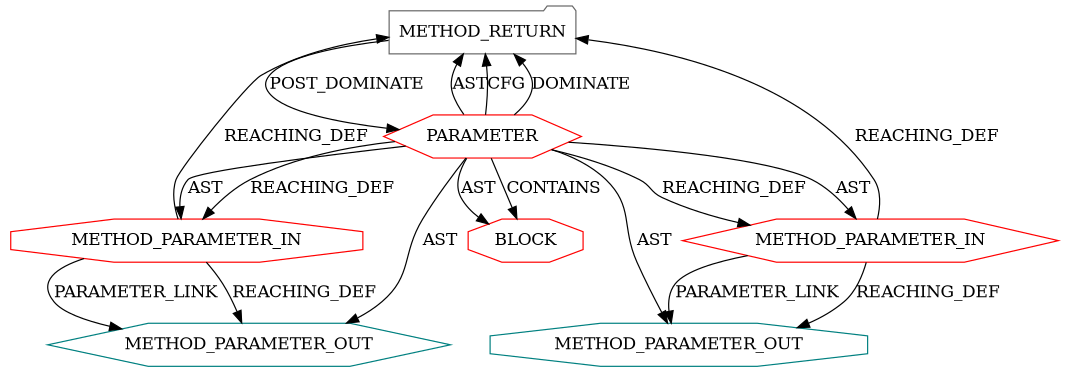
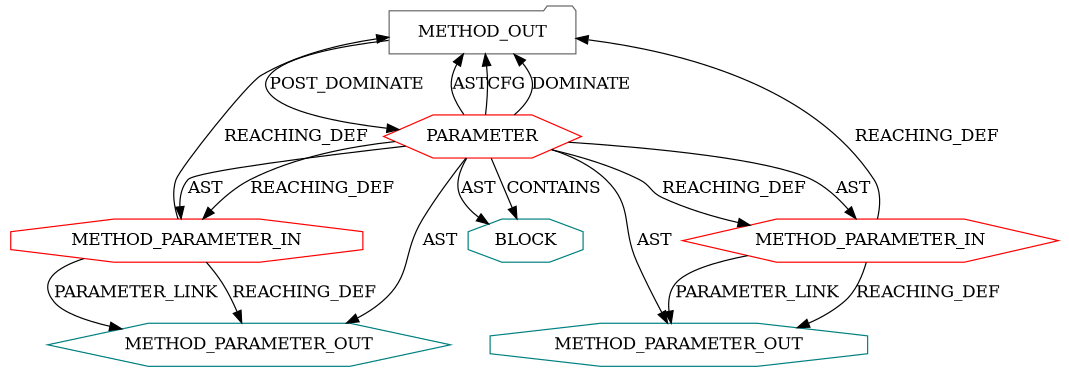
(483, 32) -> (483, 32)
(526, 241) -> (526, 241)
